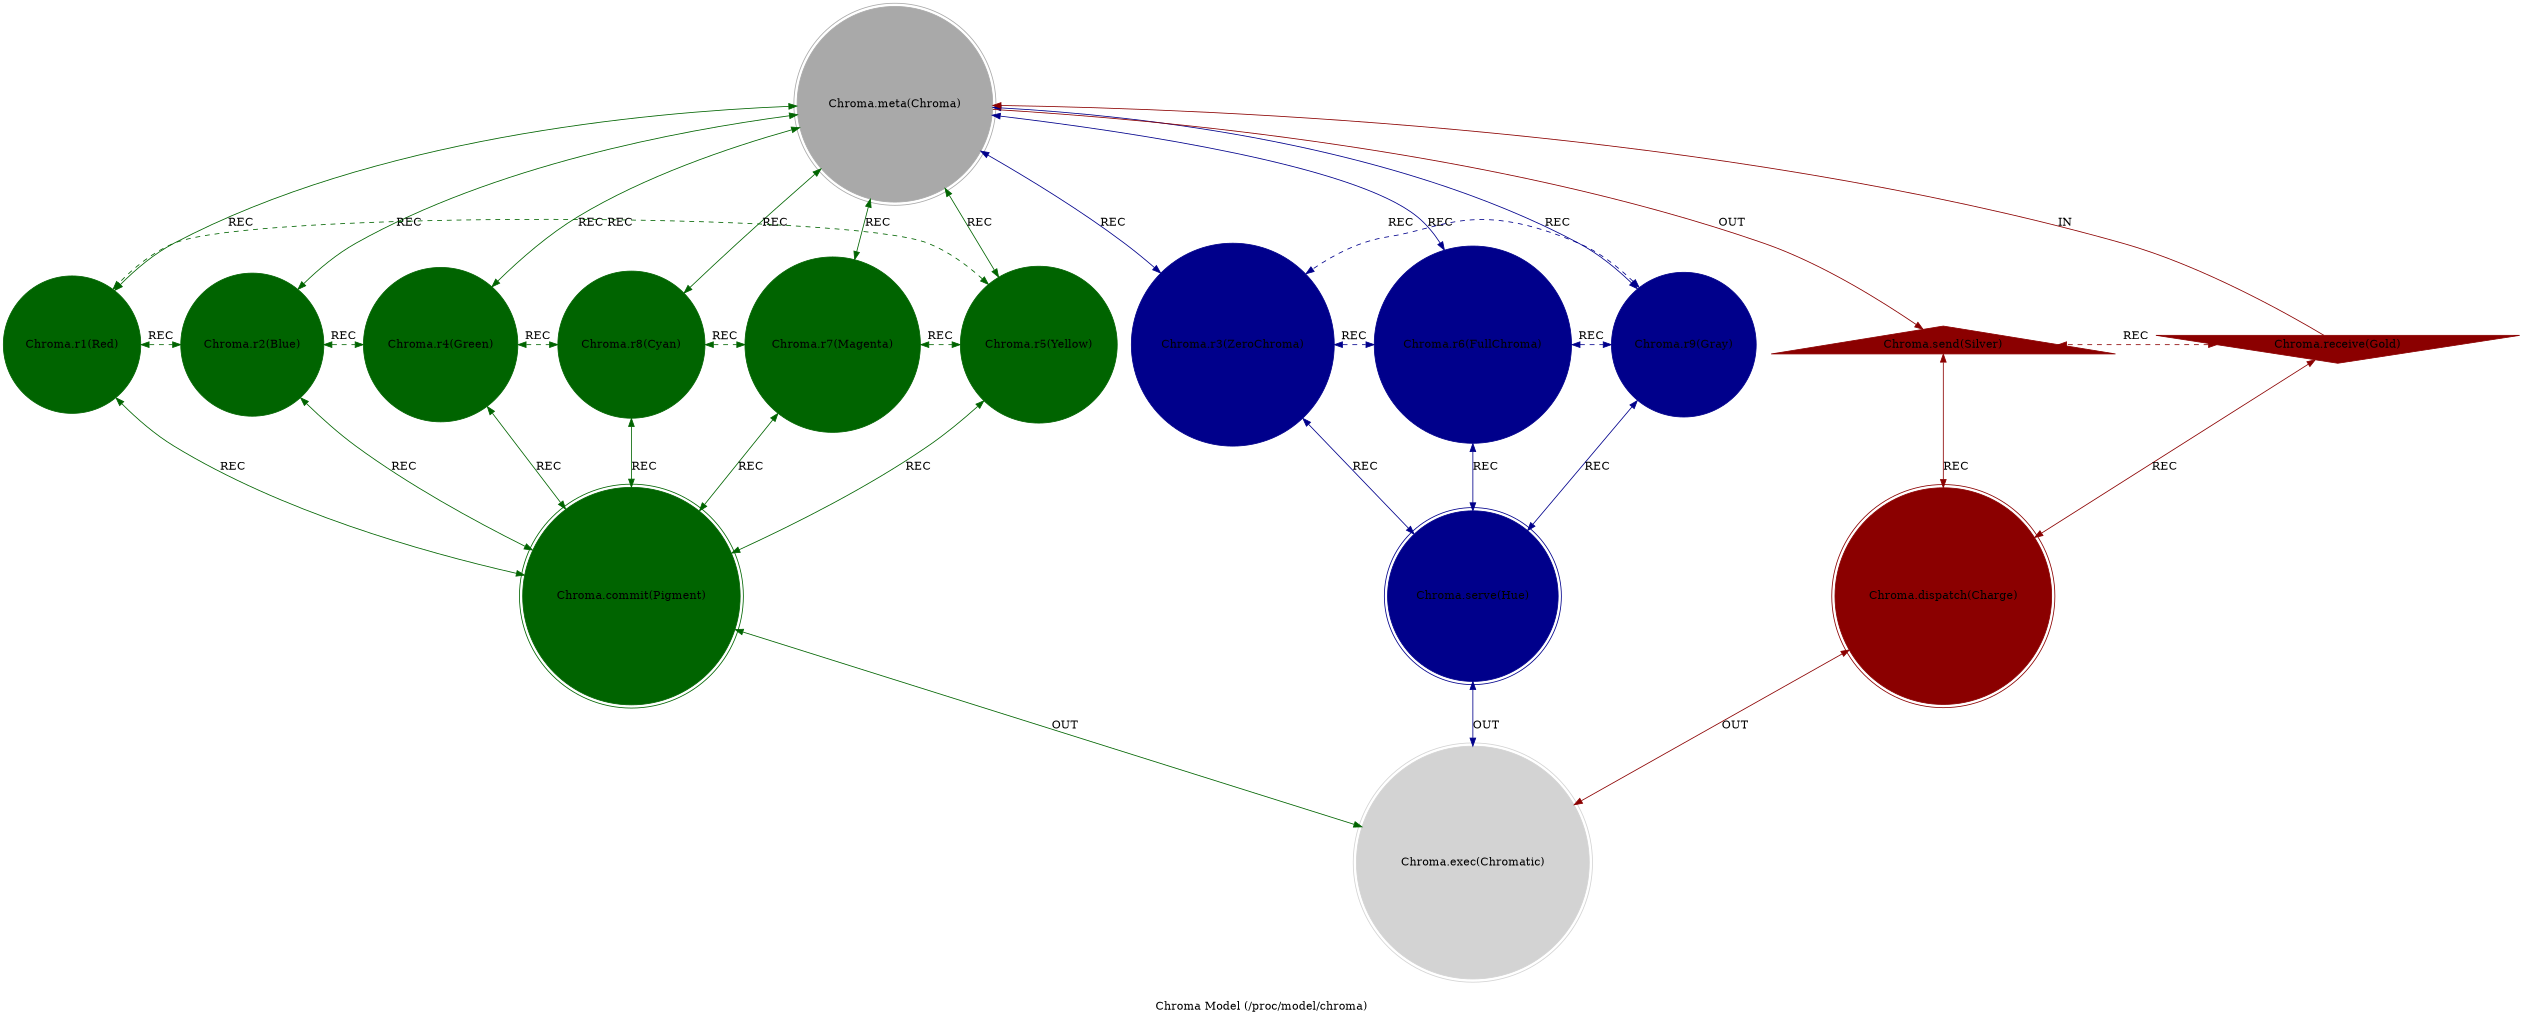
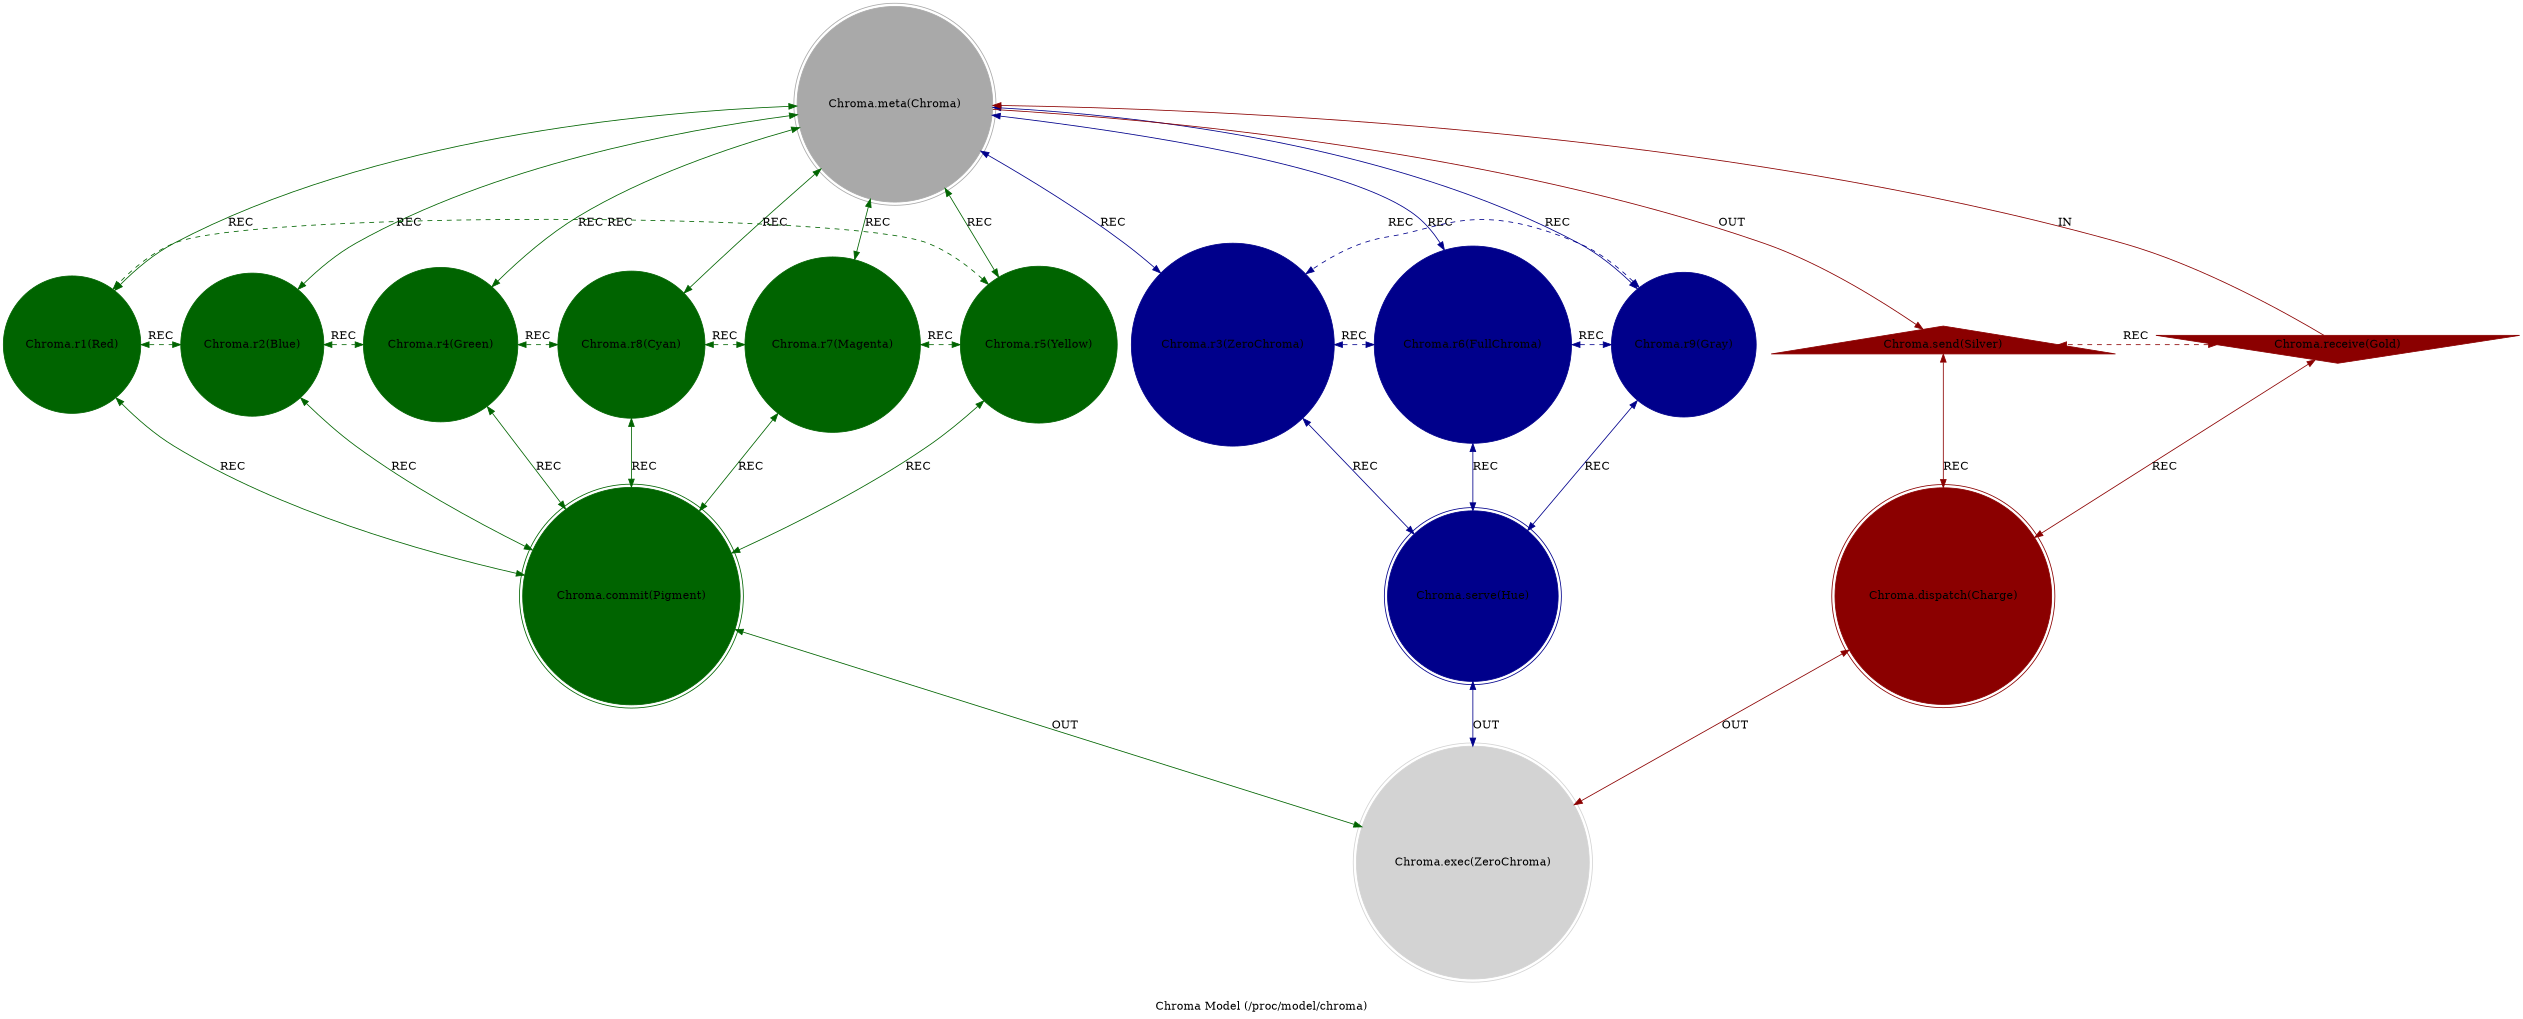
(1473, 863) -> (1473, 863)
